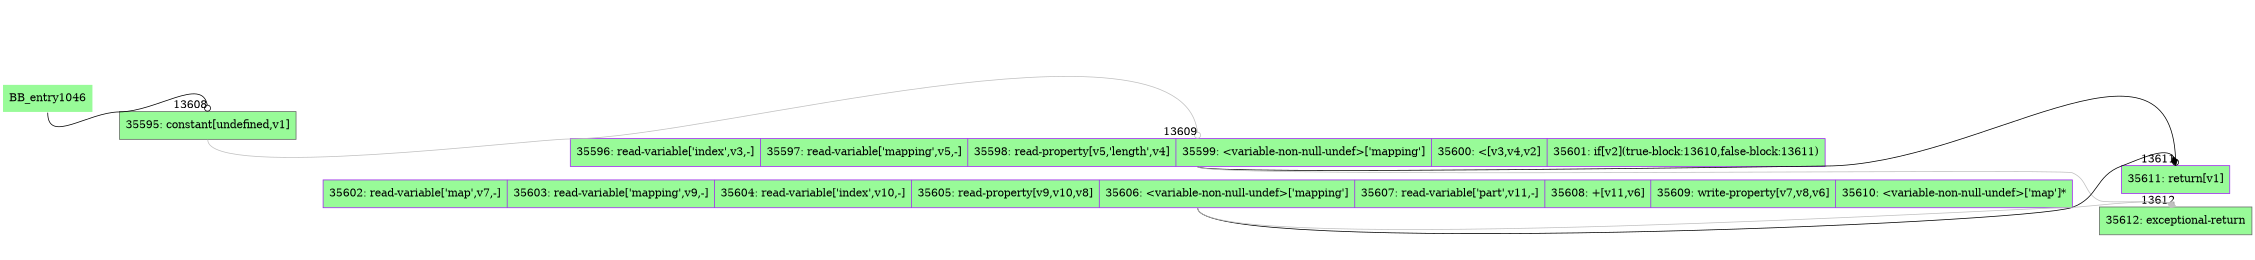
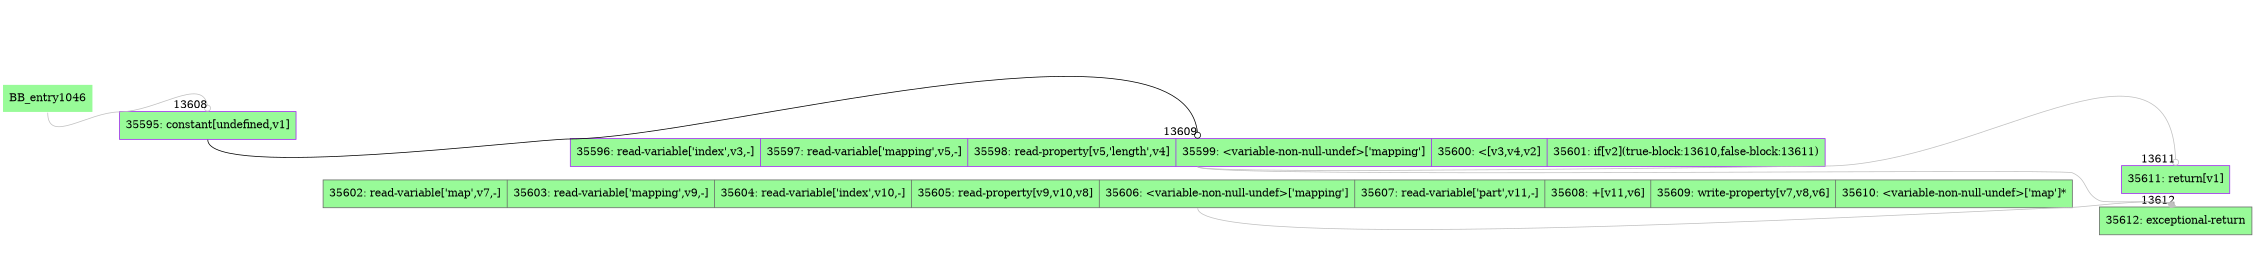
(126, 111) -> (126, 111)
(712, 122) -> (712, 122)
(208, 125) -> (208, 125)
(1711, 168) -> (1711, 168)
(1198, 194) -> (1198, 194)
(1694, 230) -> none
